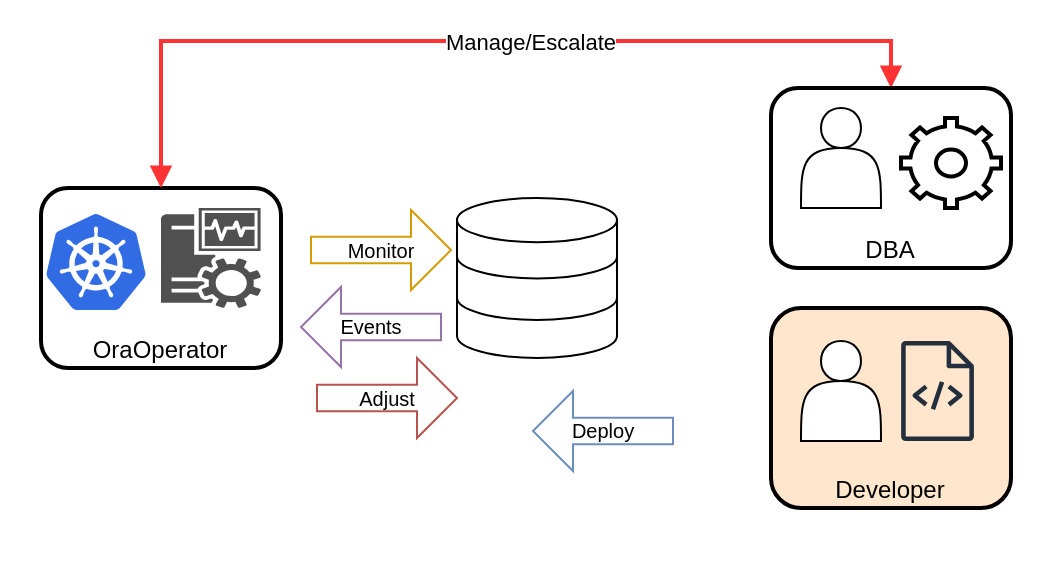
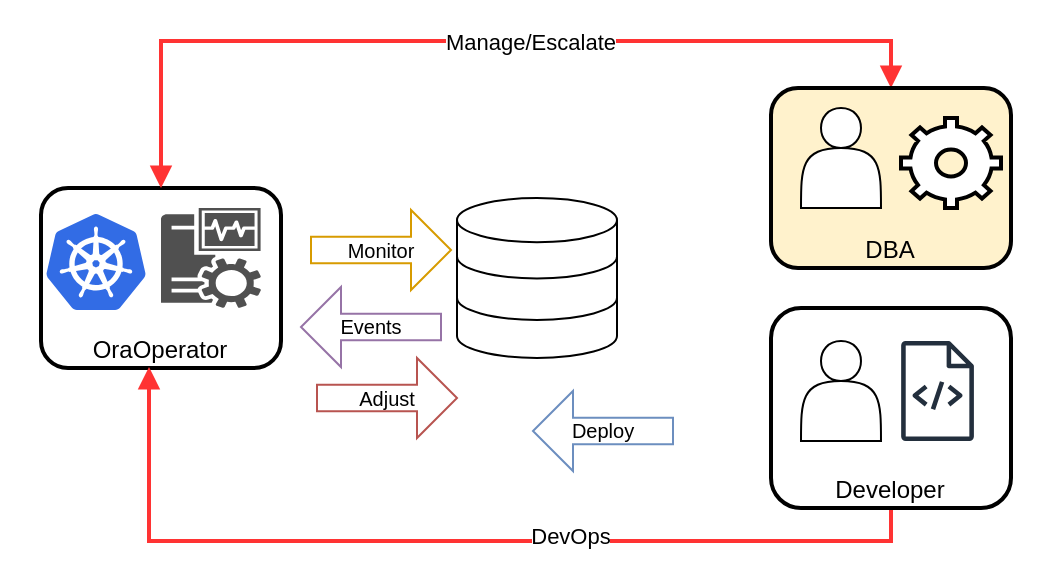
(891, 178) -> (891, 178)
(891, 408) -> (891, 408)
none -> (460, 541)
